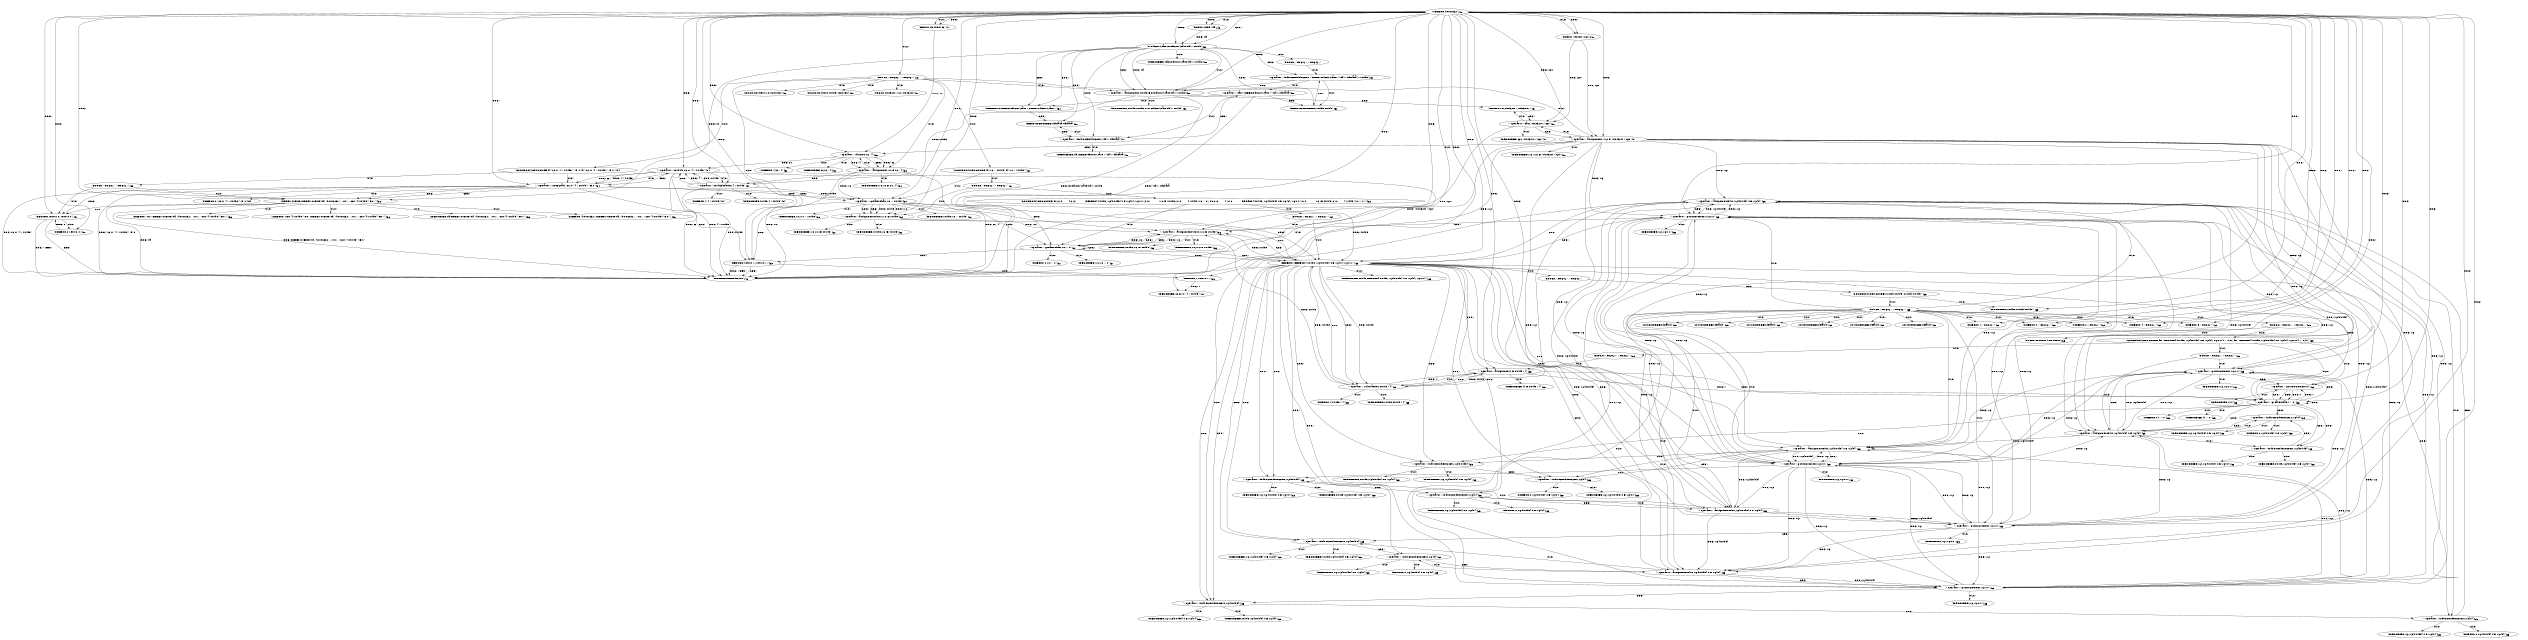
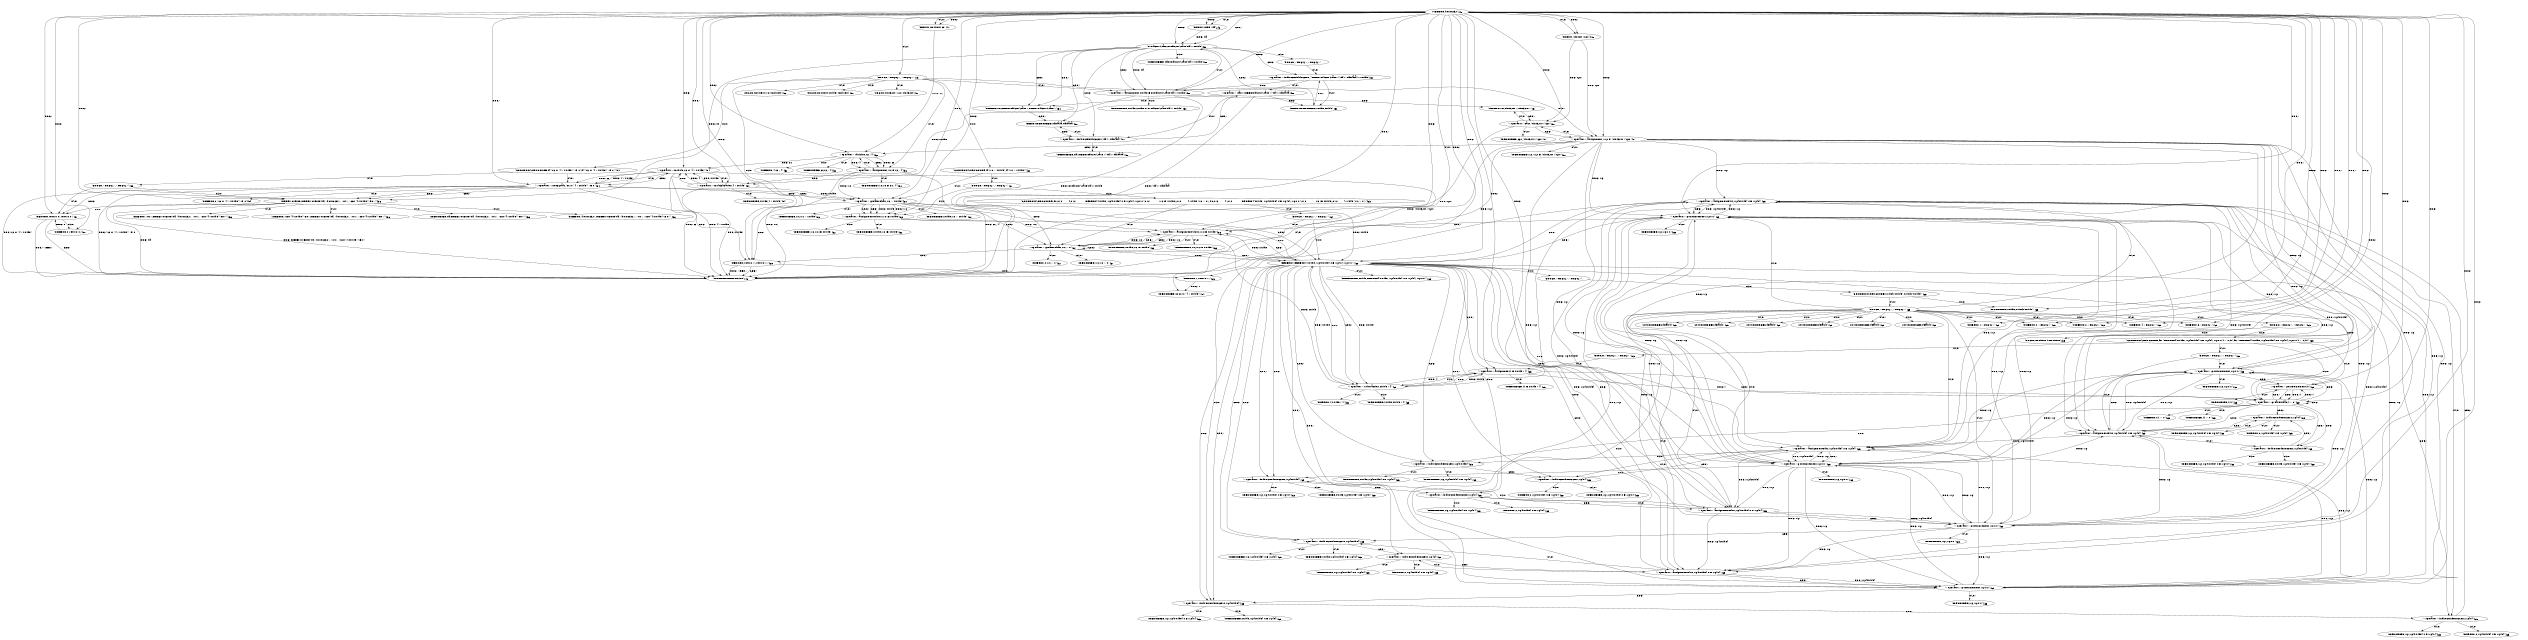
(1547, 70) -> (1547, 70)
(708, 201) -> none
